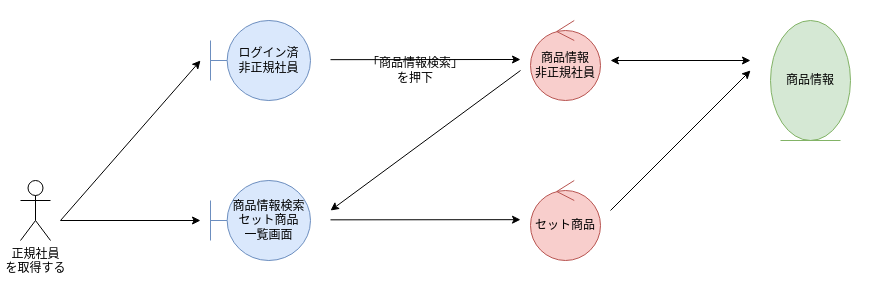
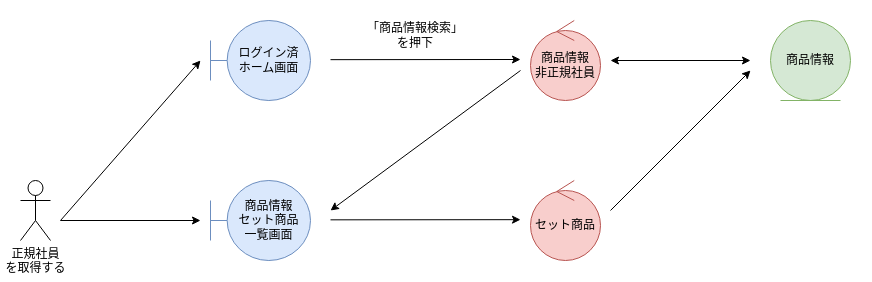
(269, 61) -> (269, 61)
(416, 71) -> (416, 36)
(811, 81) -> (811, 61)
(269, 221) -> (269, 221)
